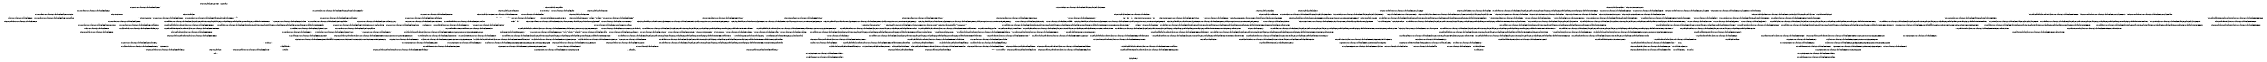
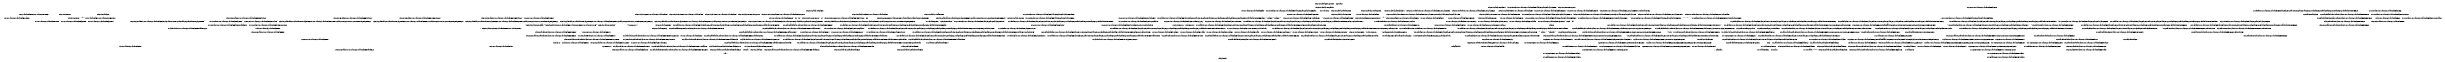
none -> (1178, 25)
